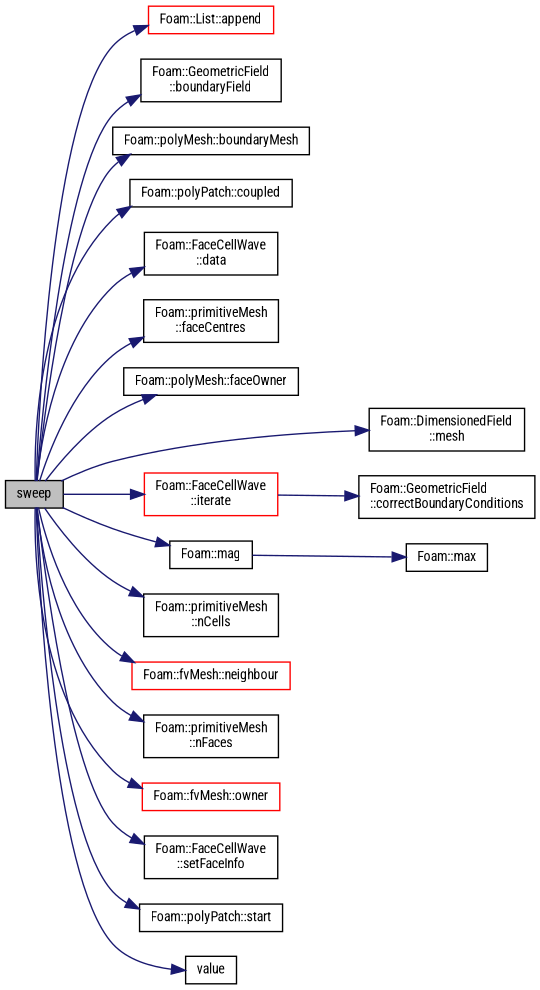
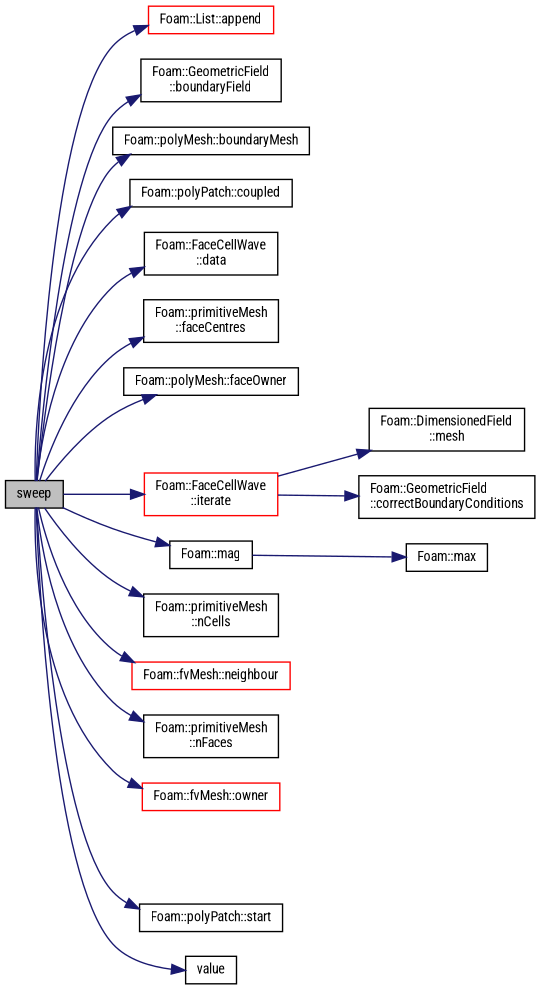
(206, 444) -> (318, 465)
(211, 857) -> none
